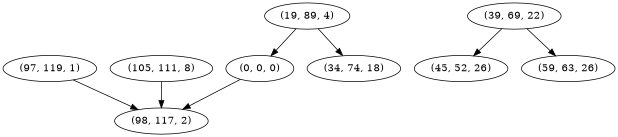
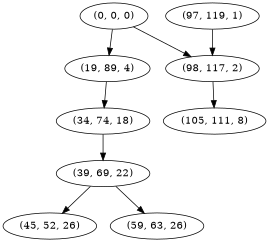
(286, 40) -> (111, 39)
(161, 91) -> (213, 91)
none -> (103, 144)
